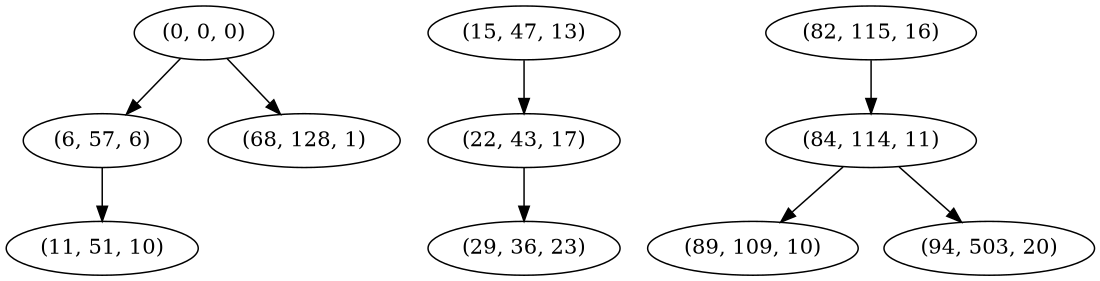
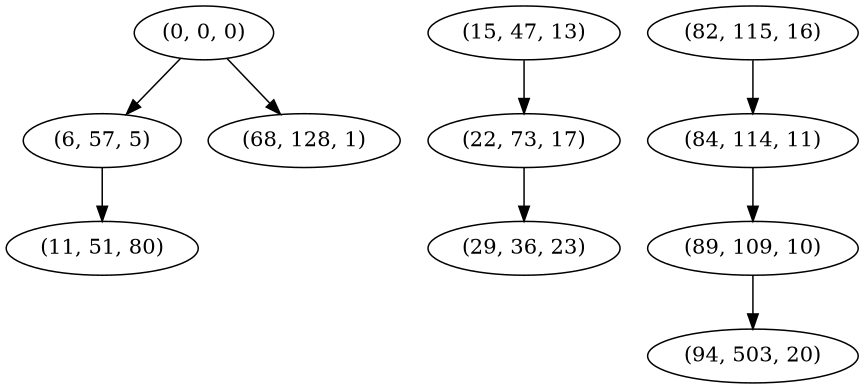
(102, 141) -> (102, 141)
(524, 141) -> (524, 141)
(924, 189) -> (753, 295)
(102, 248) -> (102, 248)
